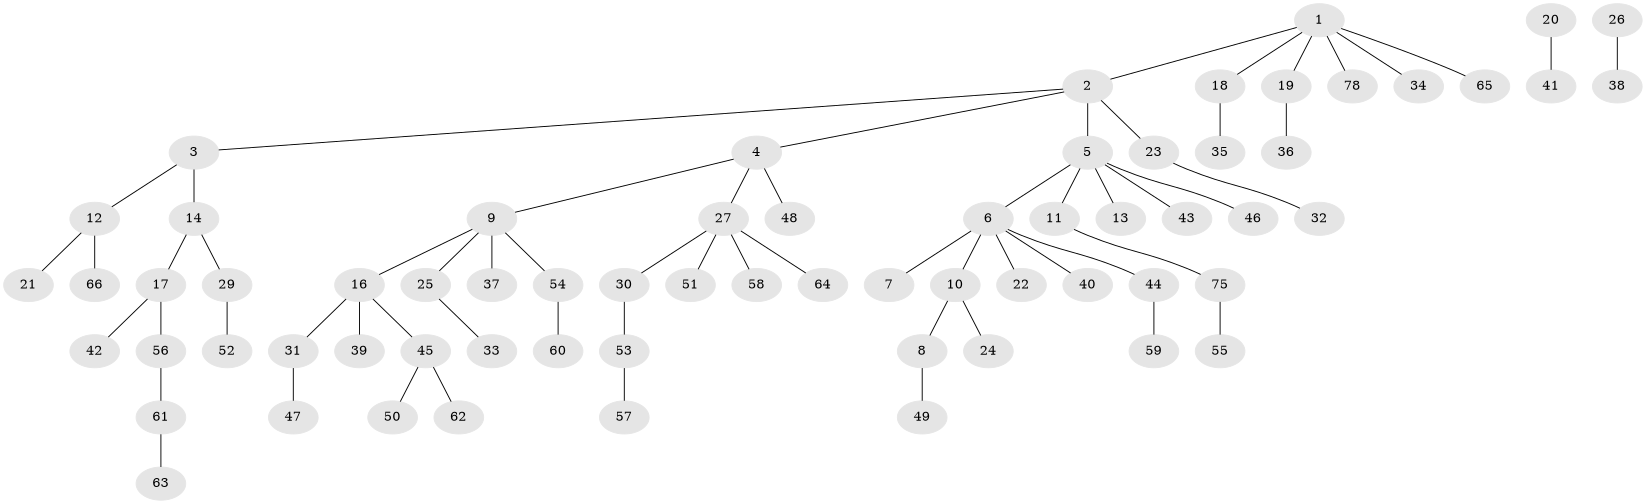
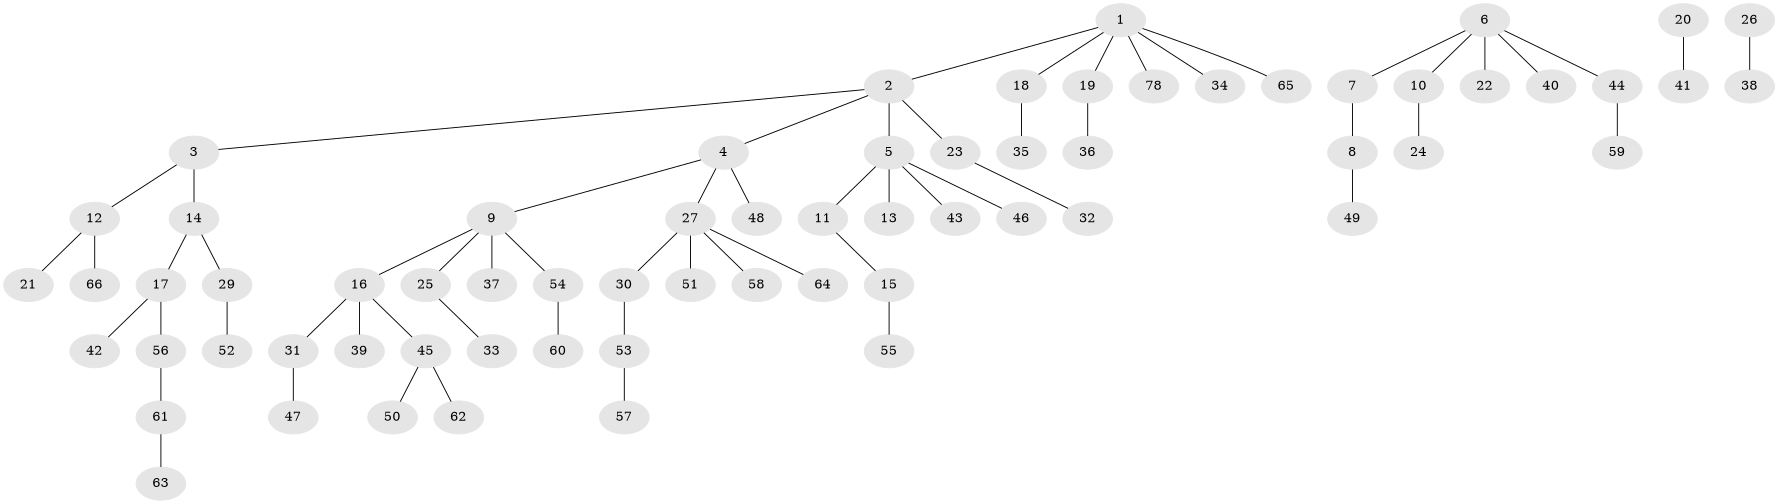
(1038, 186) -> none
(1220, 285) -> (889, 285)
(939, 318) -> (1353, 120)
